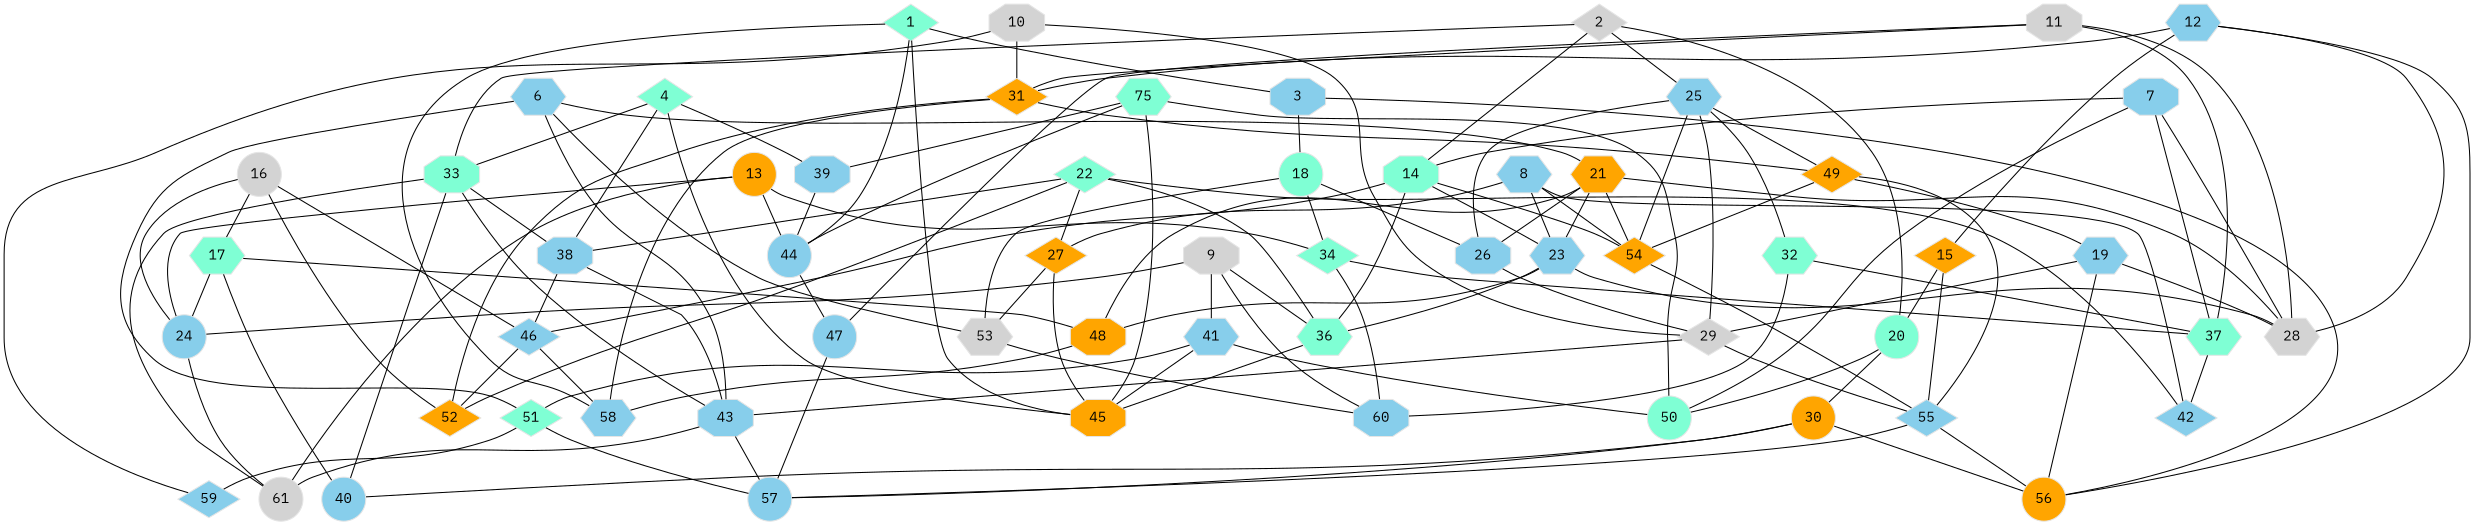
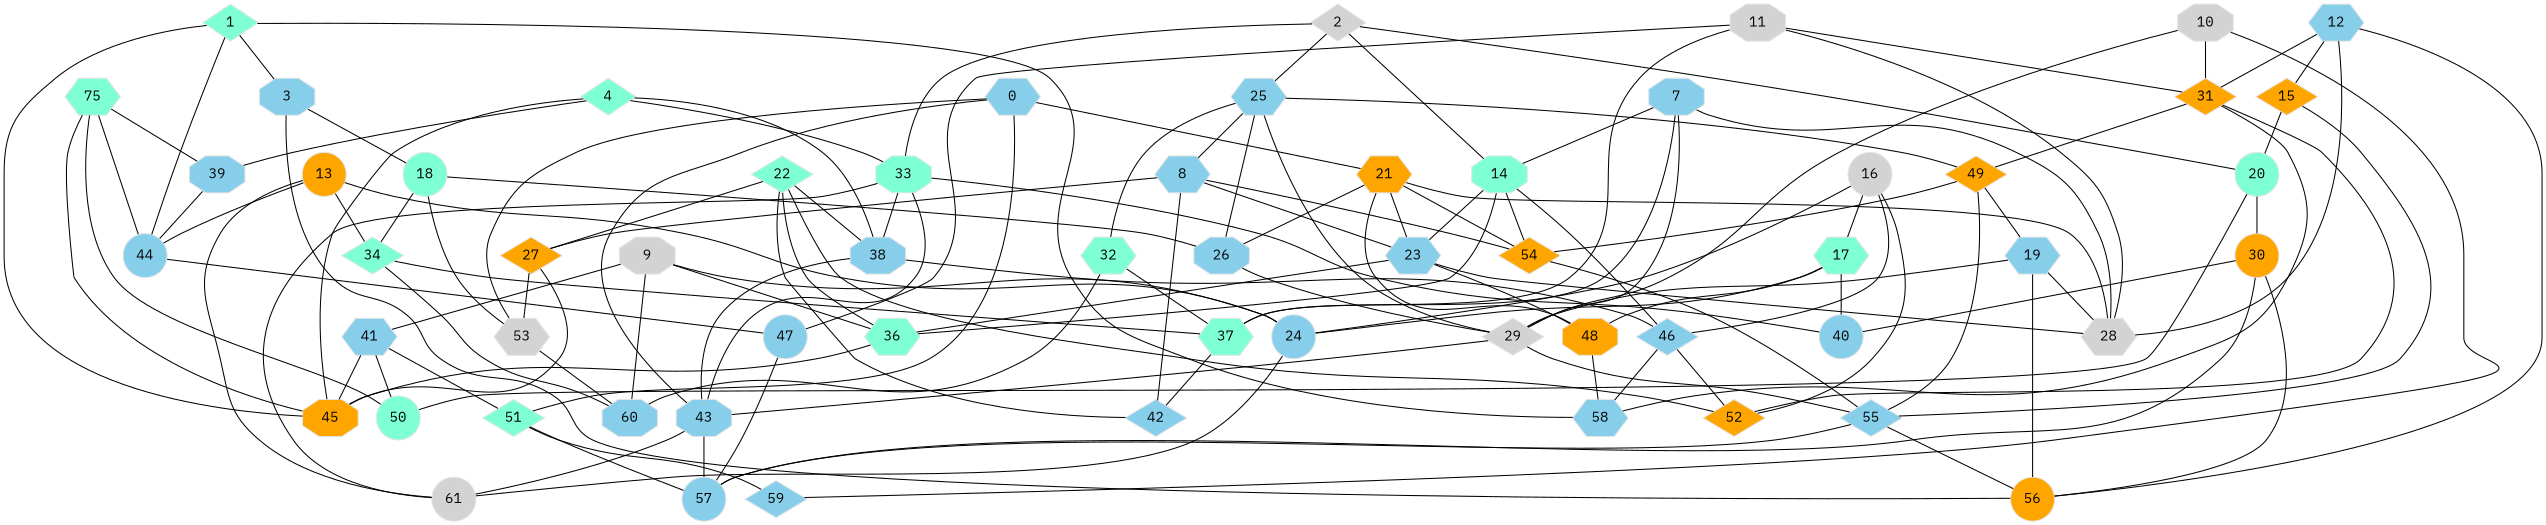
(538, 97) -> (1013, 97)
(1666, 171) -> (1223, 133)
(1906, 233) -> (1654, 260)
